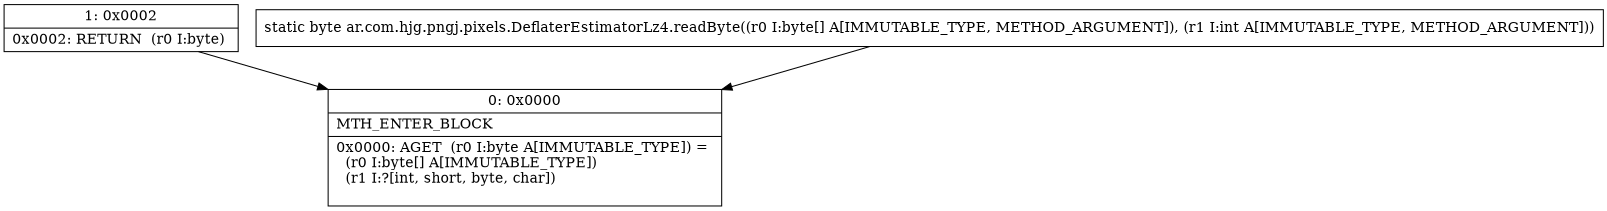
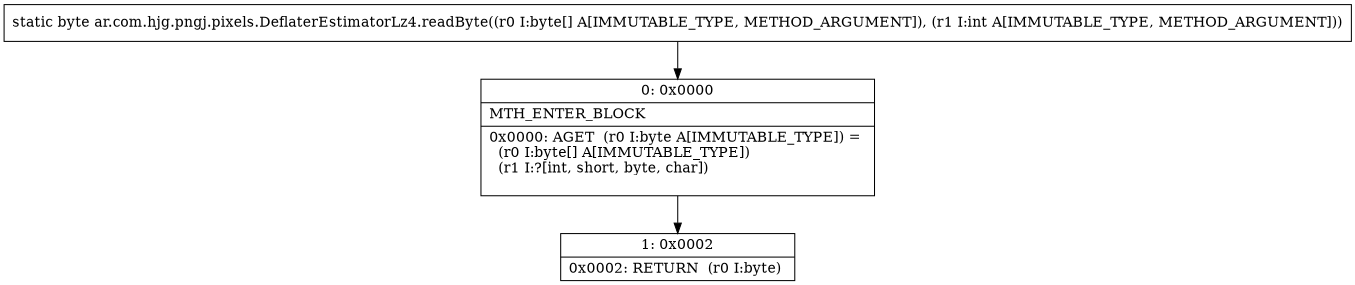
(258, 69) -> (678, 209)
